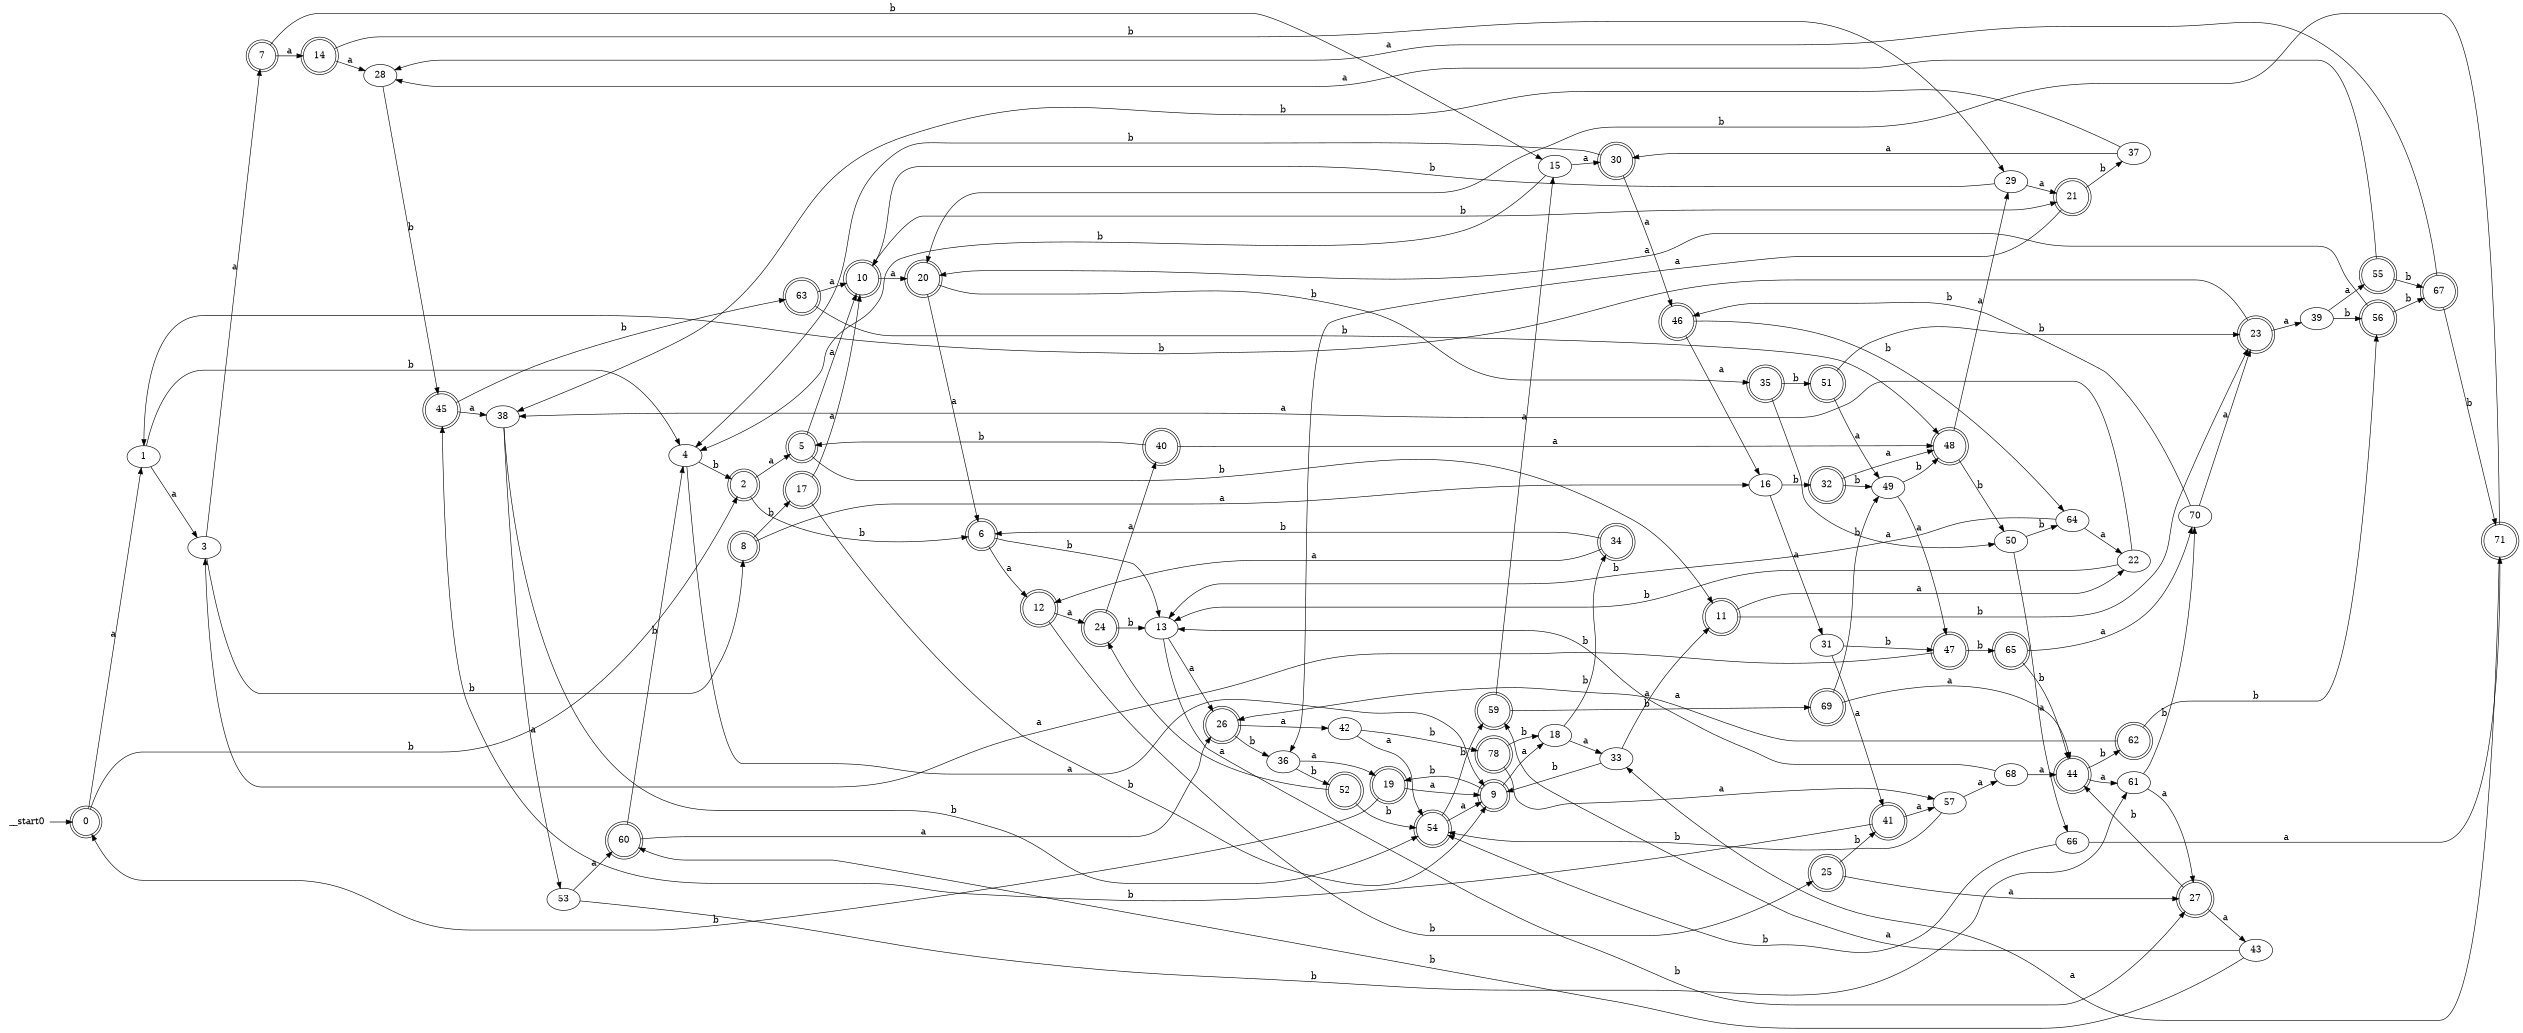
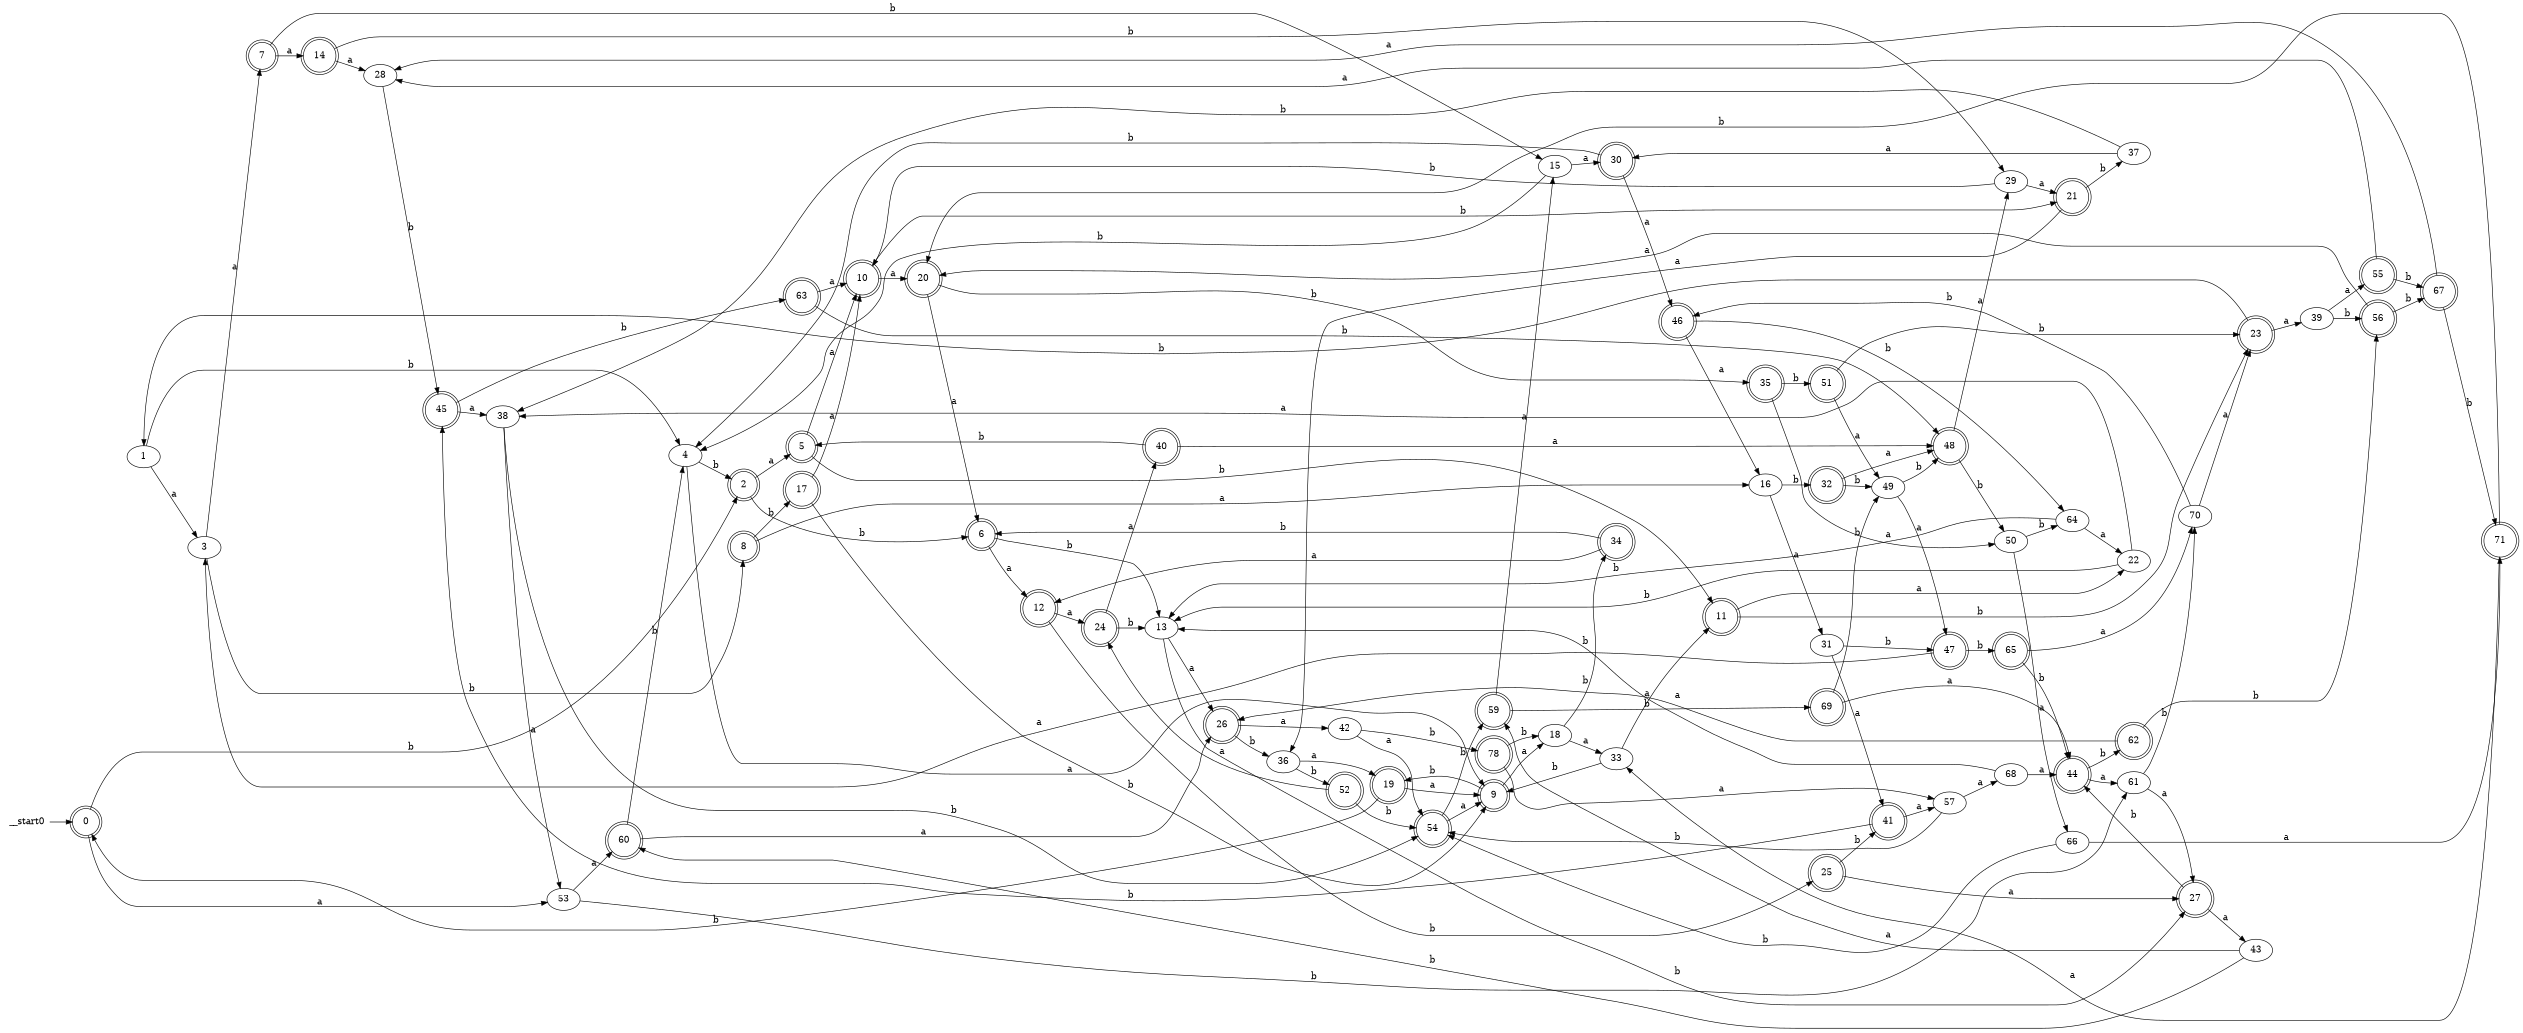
(115, 641) -> (294, 907)
